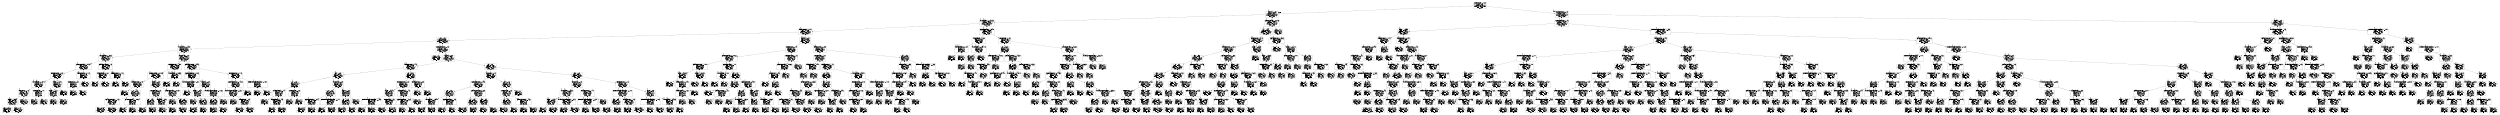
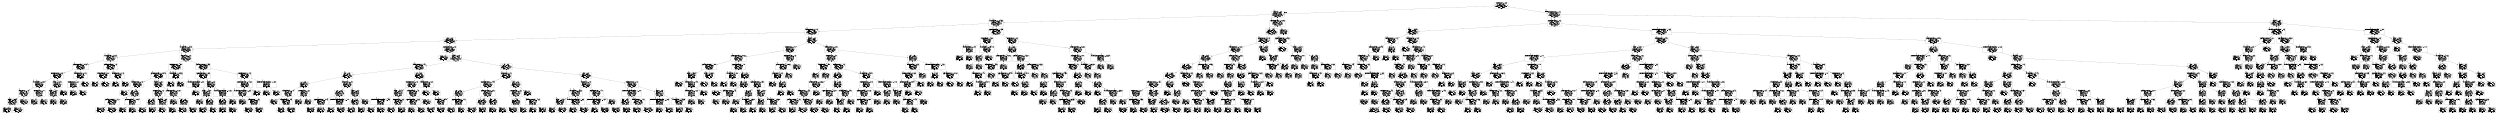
(2017, 84) -> (2032, 84)
(1179, 93) -> none
none -> (183, 110)
